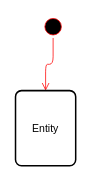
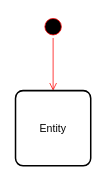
(45, 128) -> (53, 128)
